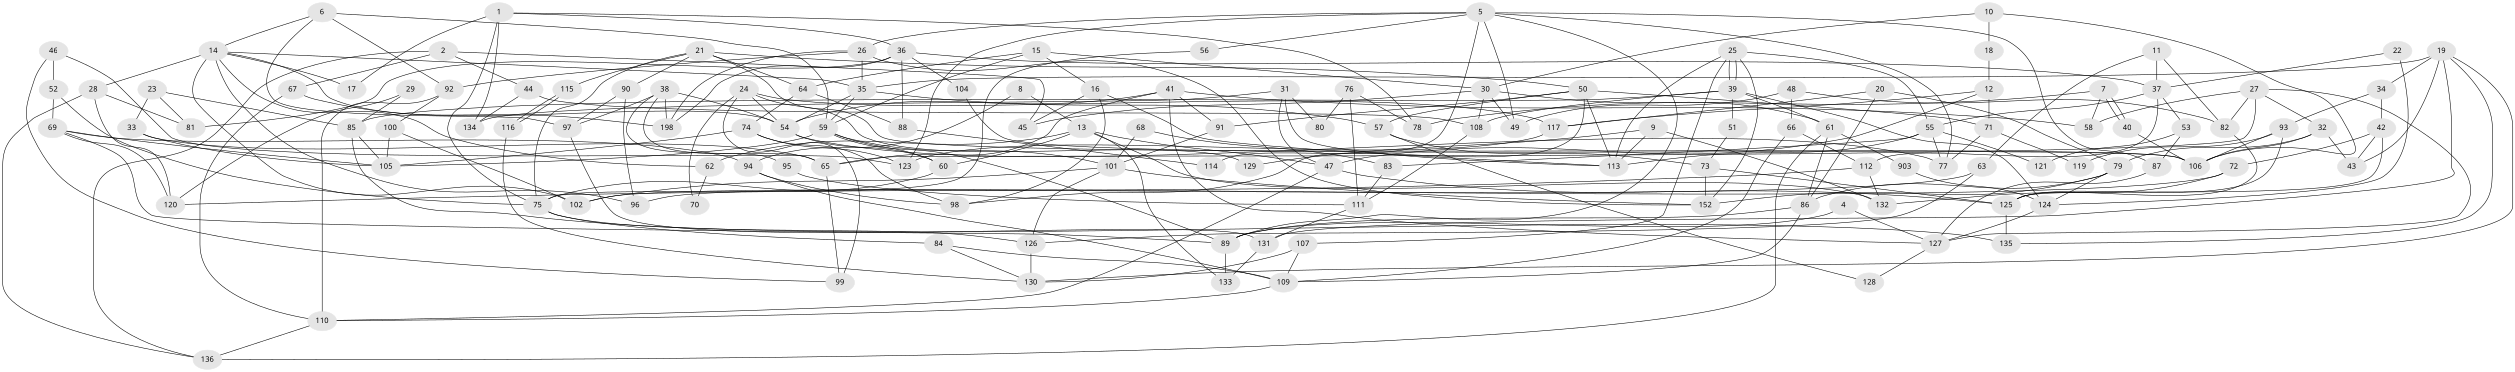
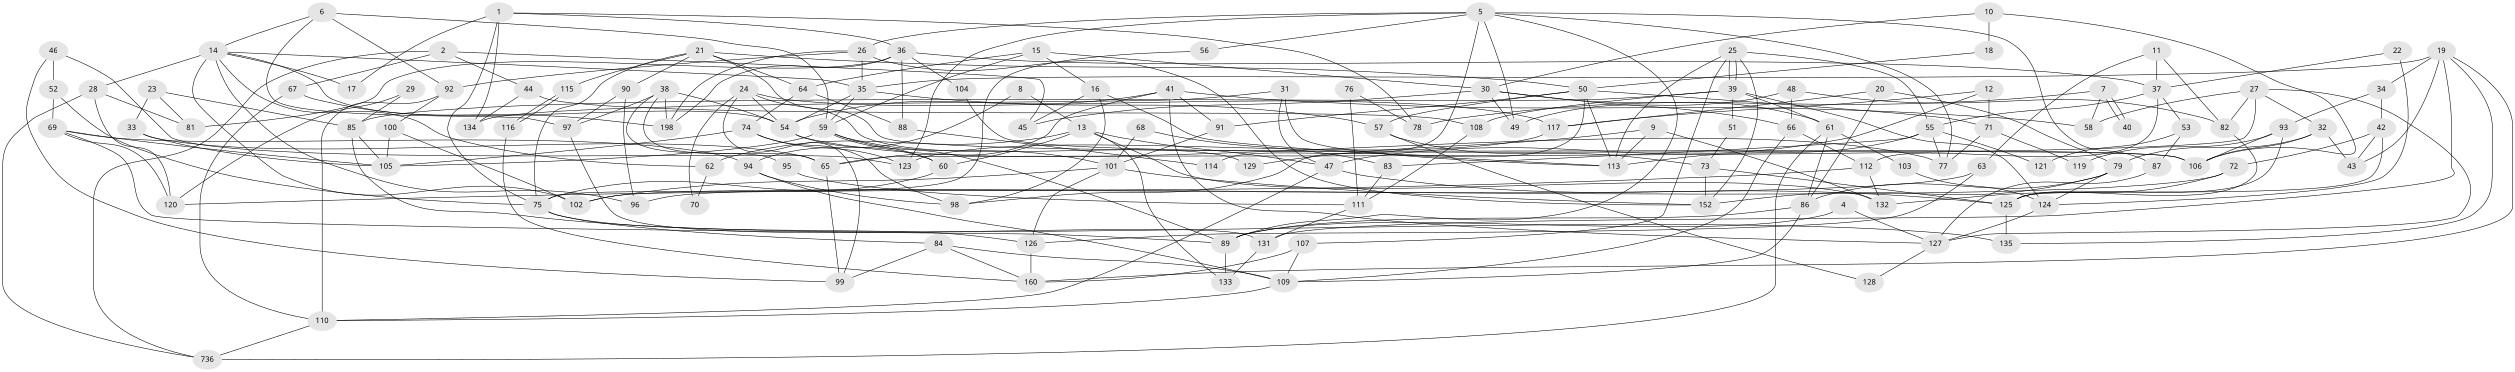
(1989, 72) -> (1786, 70)
(1481, 109) -> (1639, 106)
(1320, 128) -> none
(2161, 147) -> none
(1905, 167) -> (1905, 167)
none -> (889, 263)
(1031, 283) -> (1031, 283)
(207, 360) -> (207, 360)
